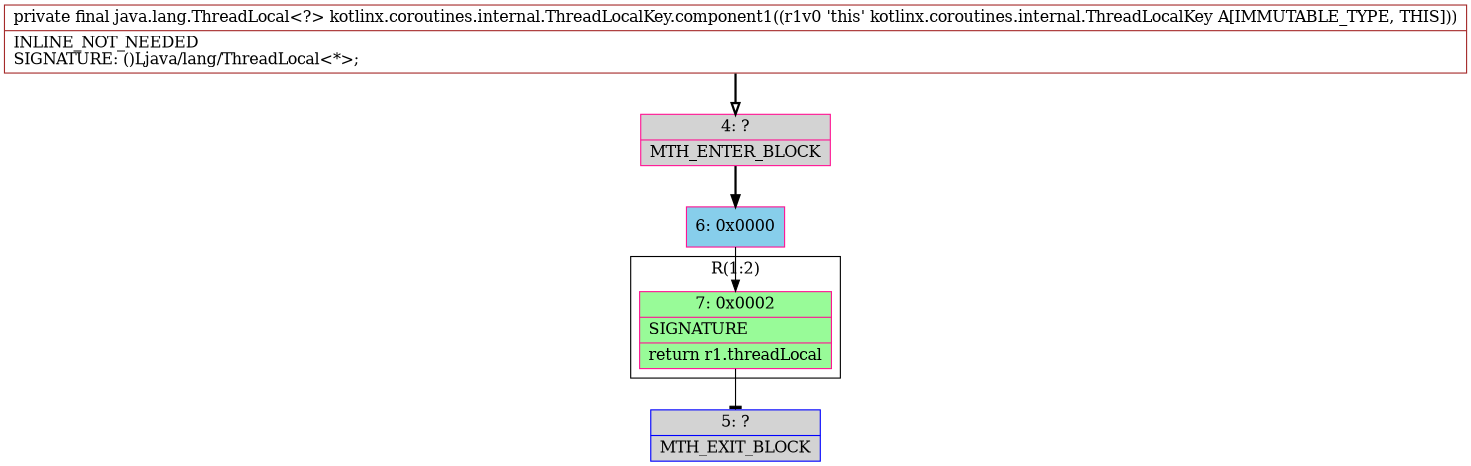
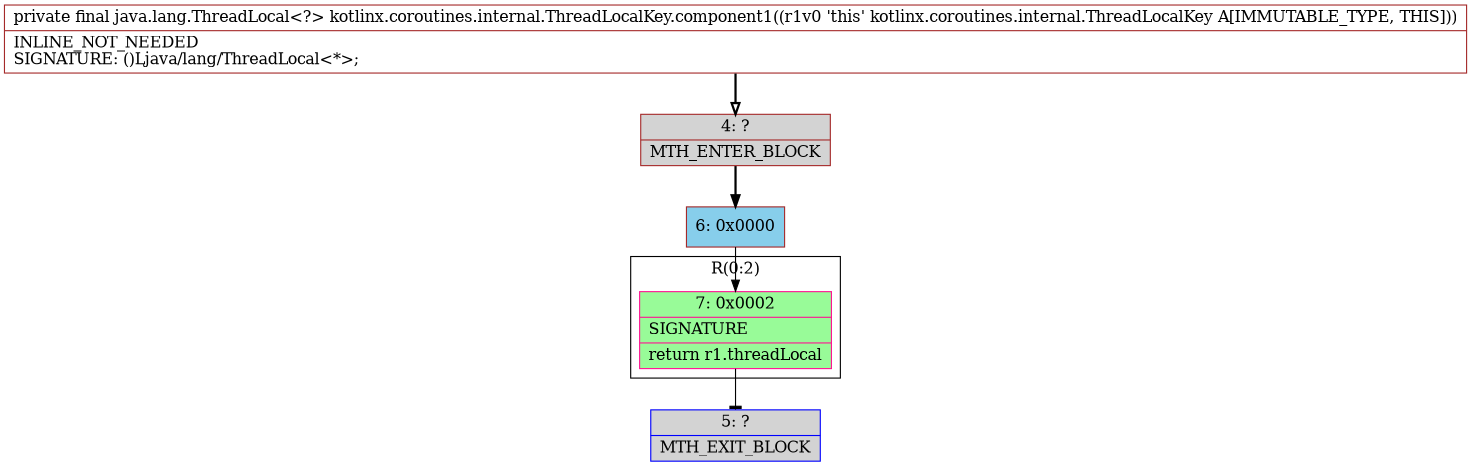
(736, 140) -> (736, 140)
(736, 227) -> (736, 227)
(736, 269) -> (736, 269)
